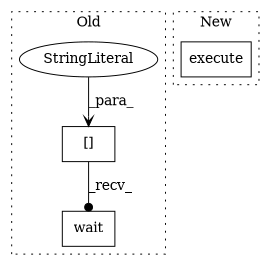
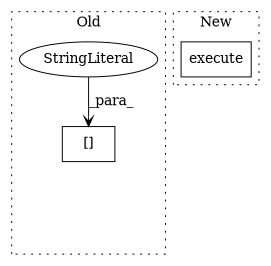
(89, 229) -> none
